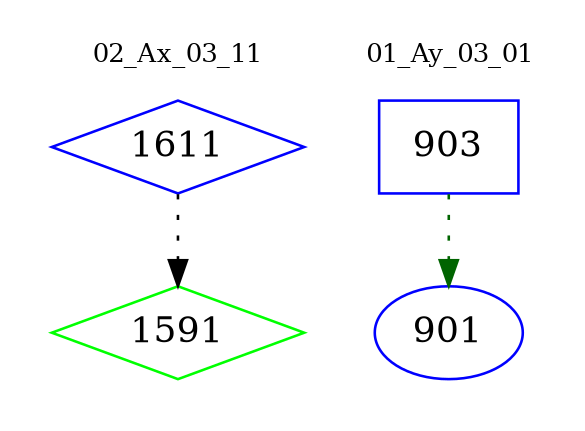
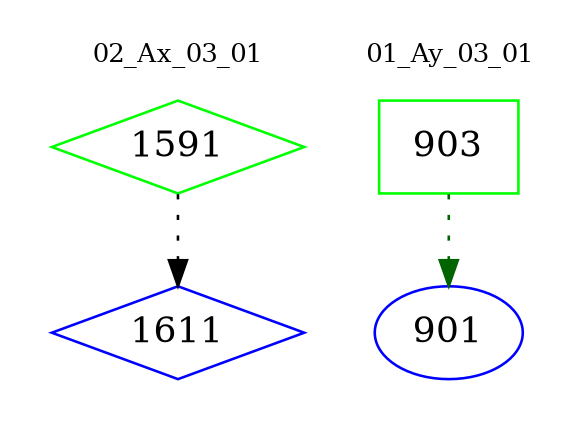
(178, 55) -> (178, 55)
(449, 147) -> (449, 147)
(178, 227) -> (178, 227)
